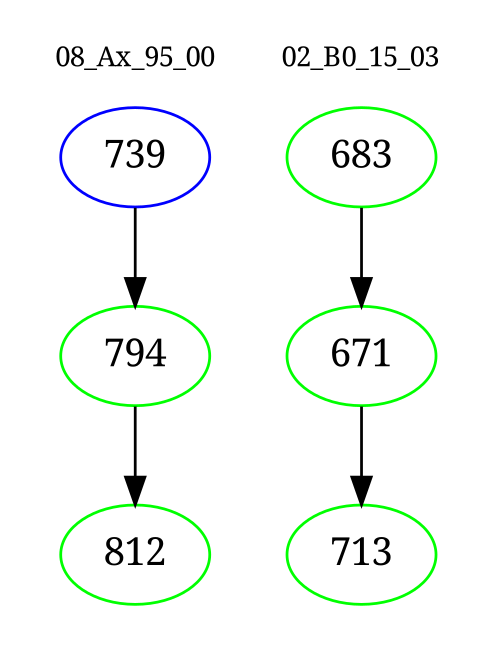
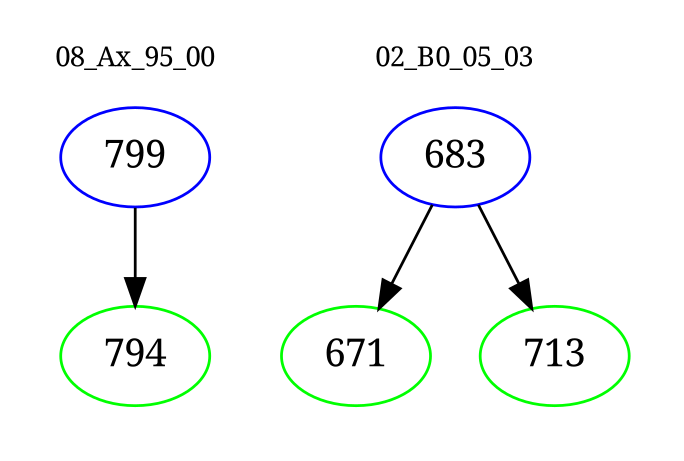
(362, 59) -> (455, 59)
(135, 157) -> (135, 157)
(362, 157) -> (455, 157)
(362, 442) -> (499, 244)
(135, 555) -> none
